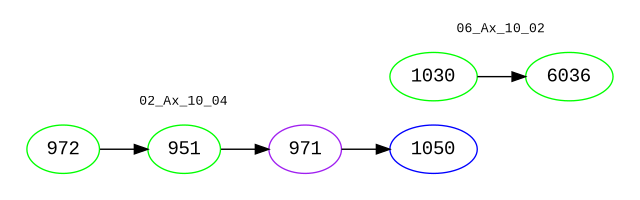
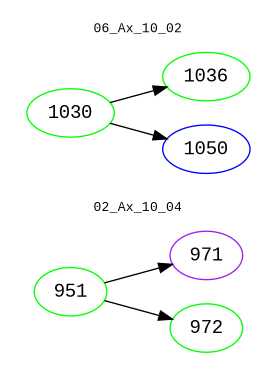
(569, 77) -> (206, 77)
(117, 149) -> (132, 308)
(361, 149) -> (132, 129)
